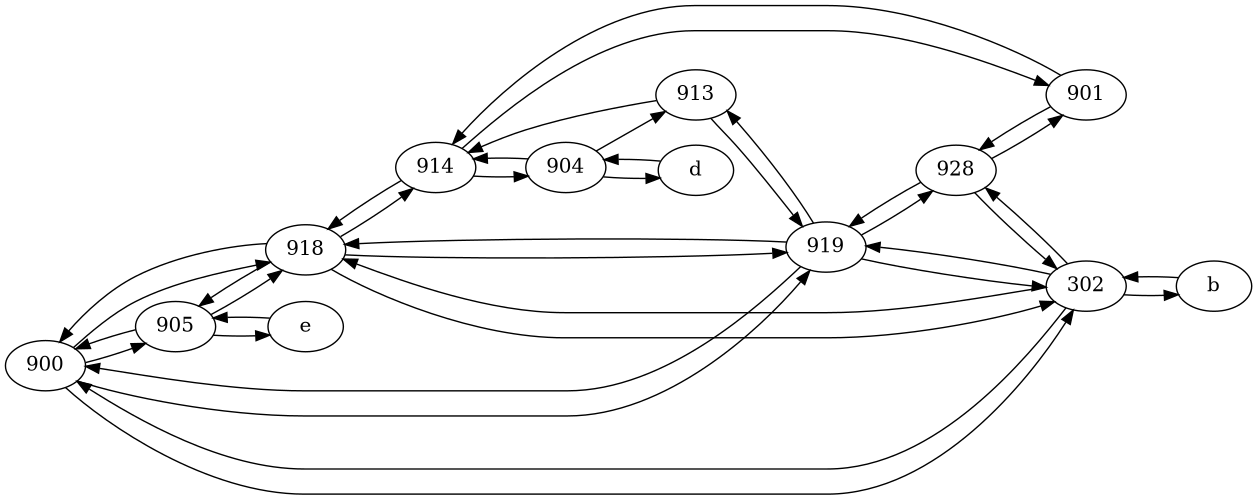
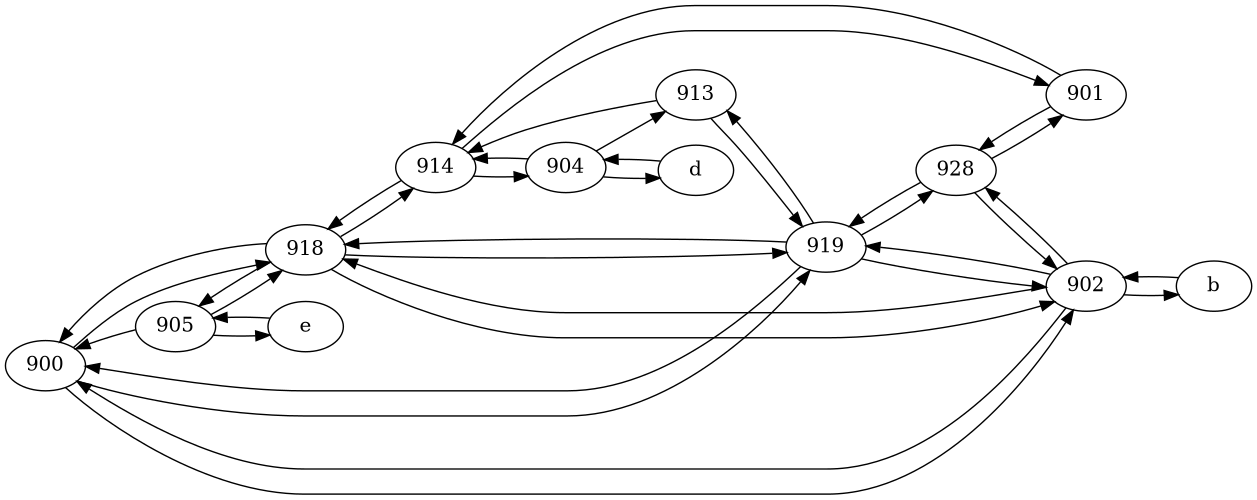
(1086, 286) -> (1086, 286)
(109, 356) -> none
